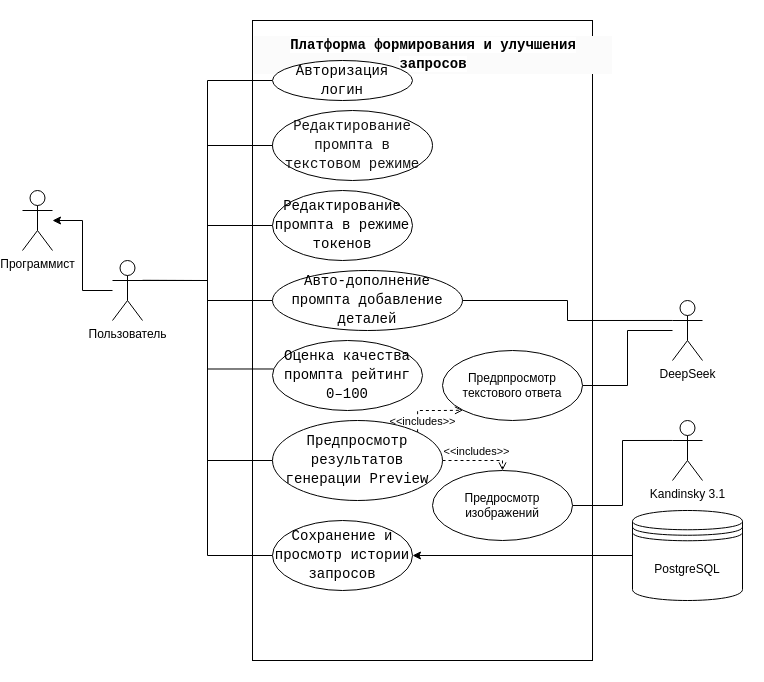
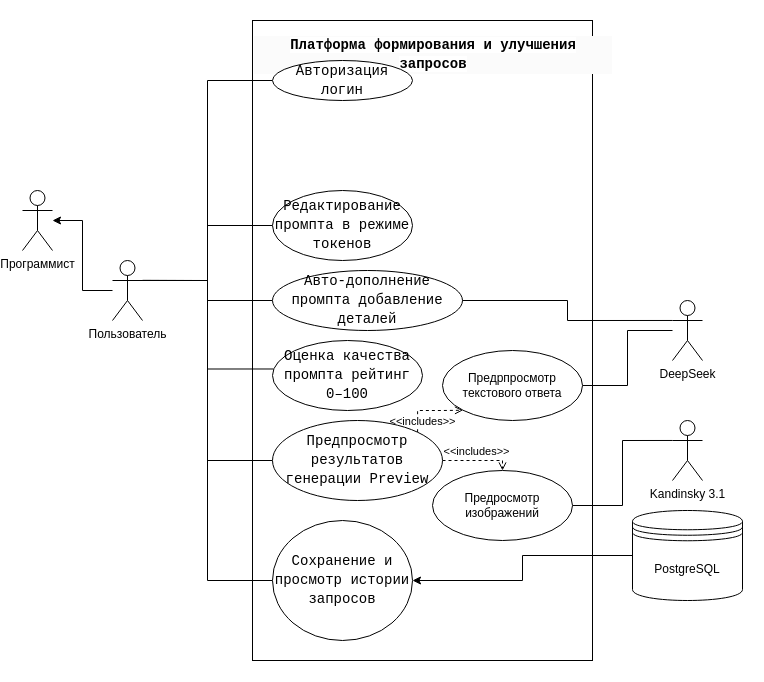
(241, 146) -> none
(353, 146) -> none
(343, 556) -> (343, 581)
